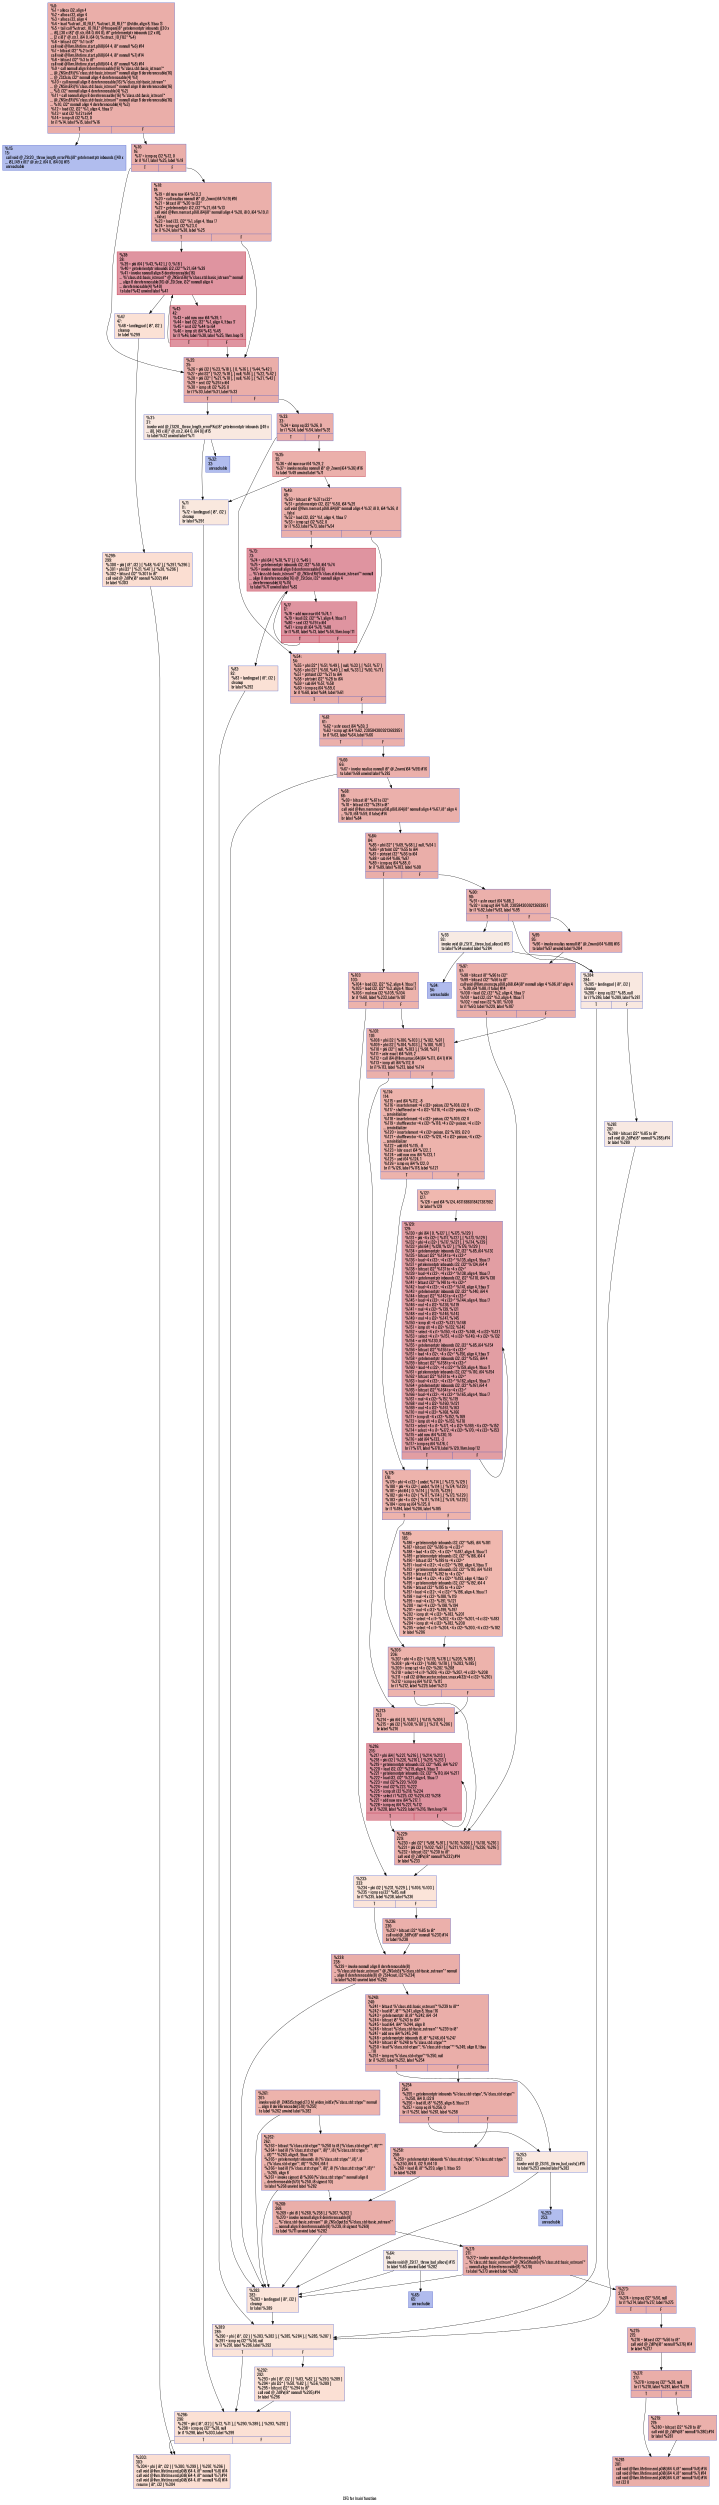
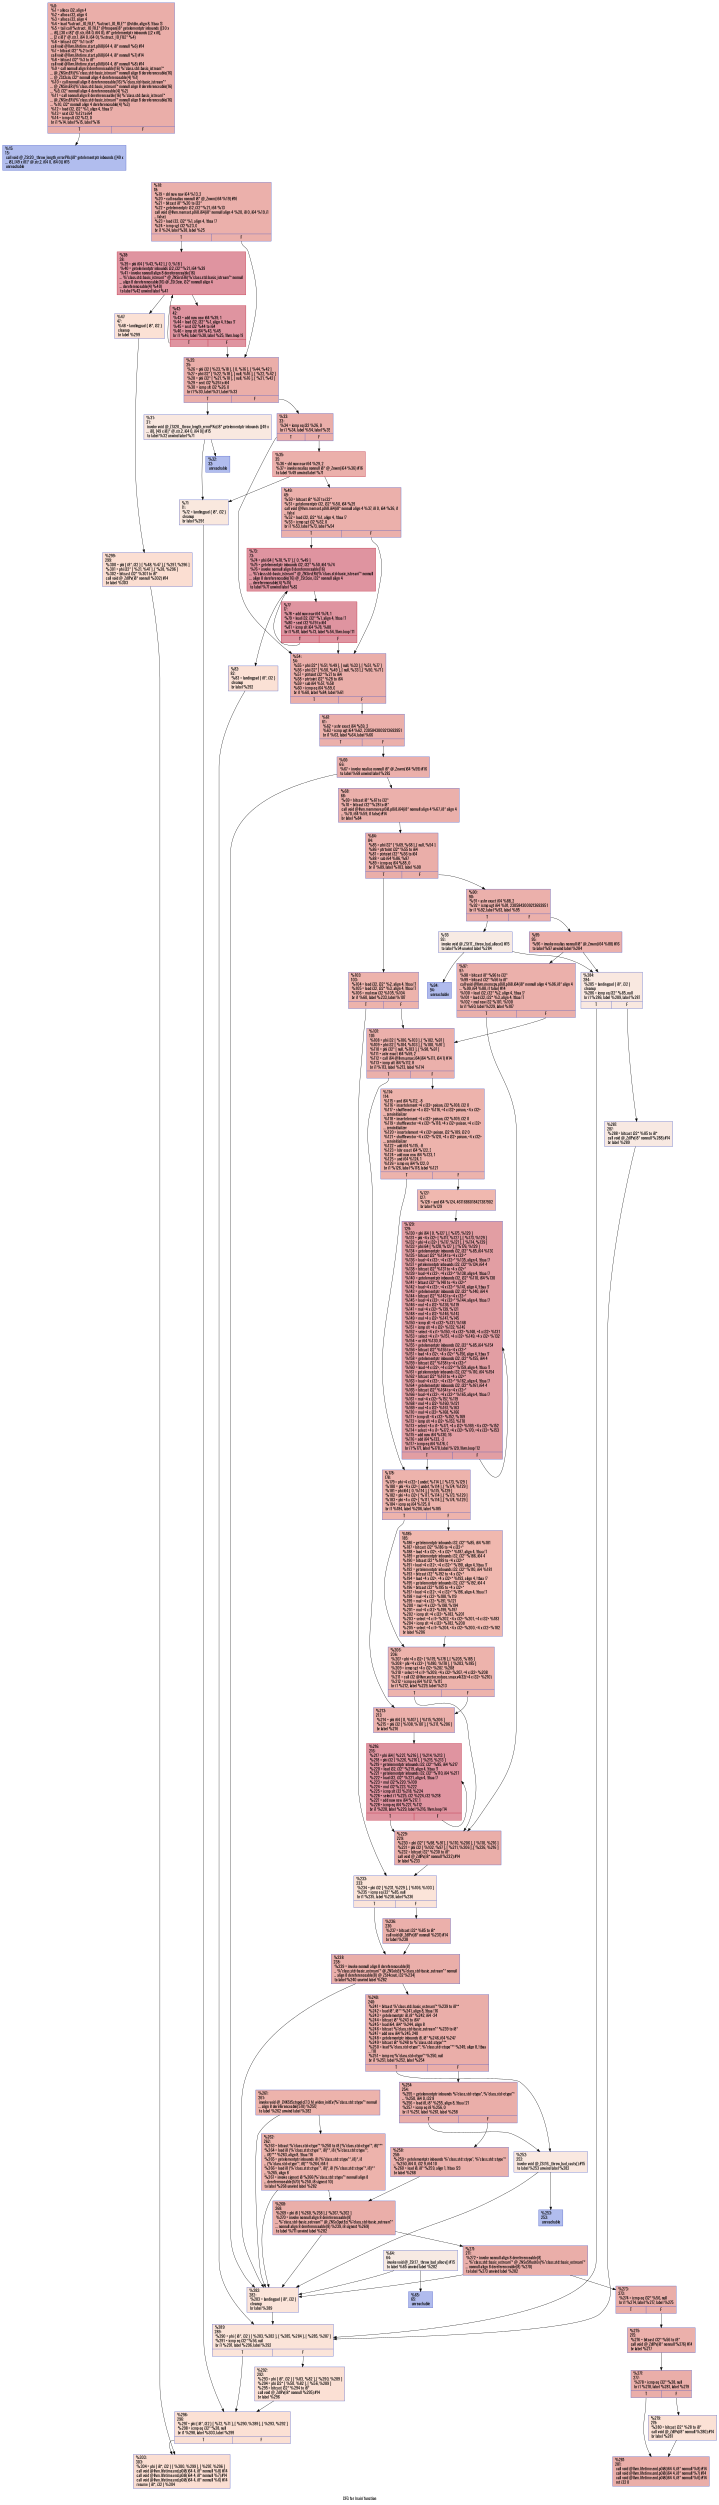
(159, 158) -> none
(542, 959) -> (590, 961)
(682, 2428) -> (682, 2428)
